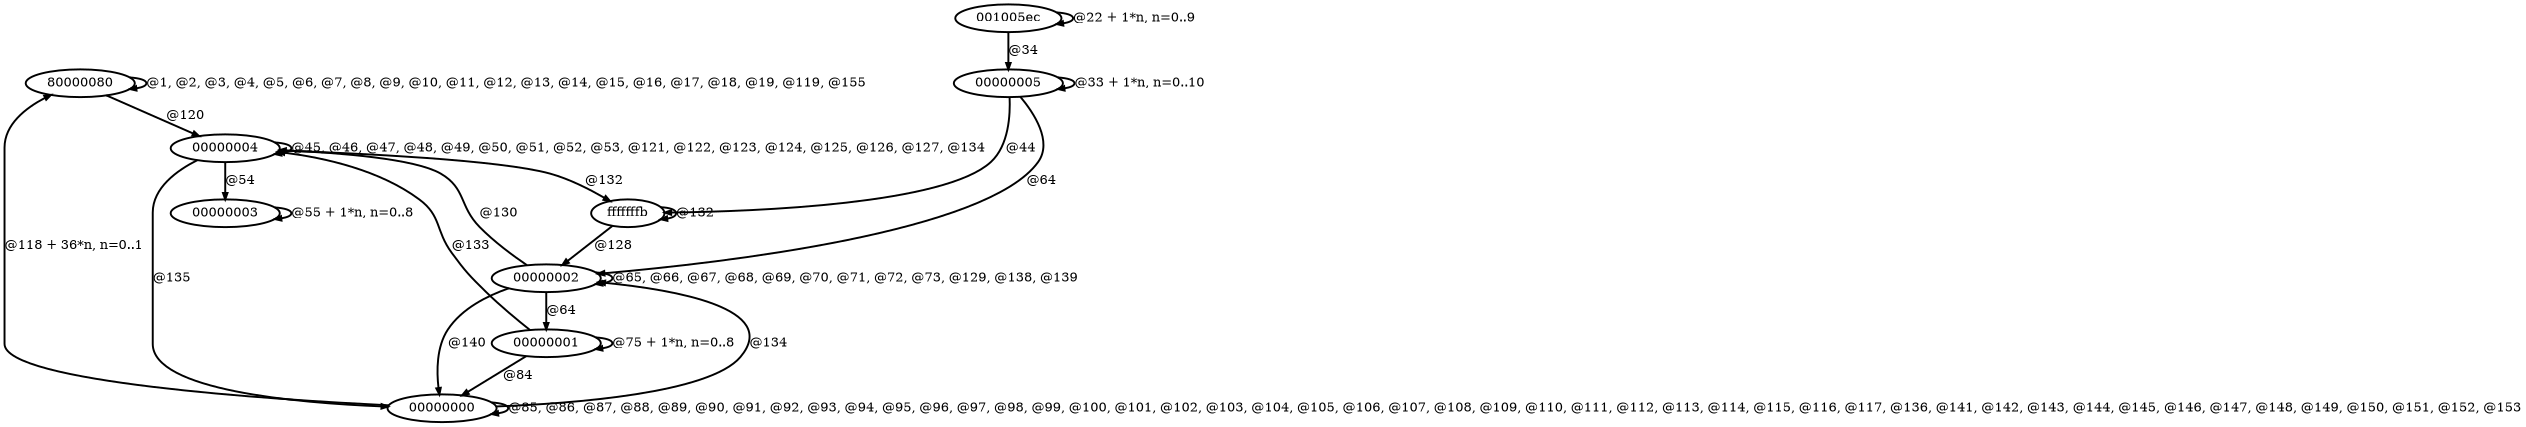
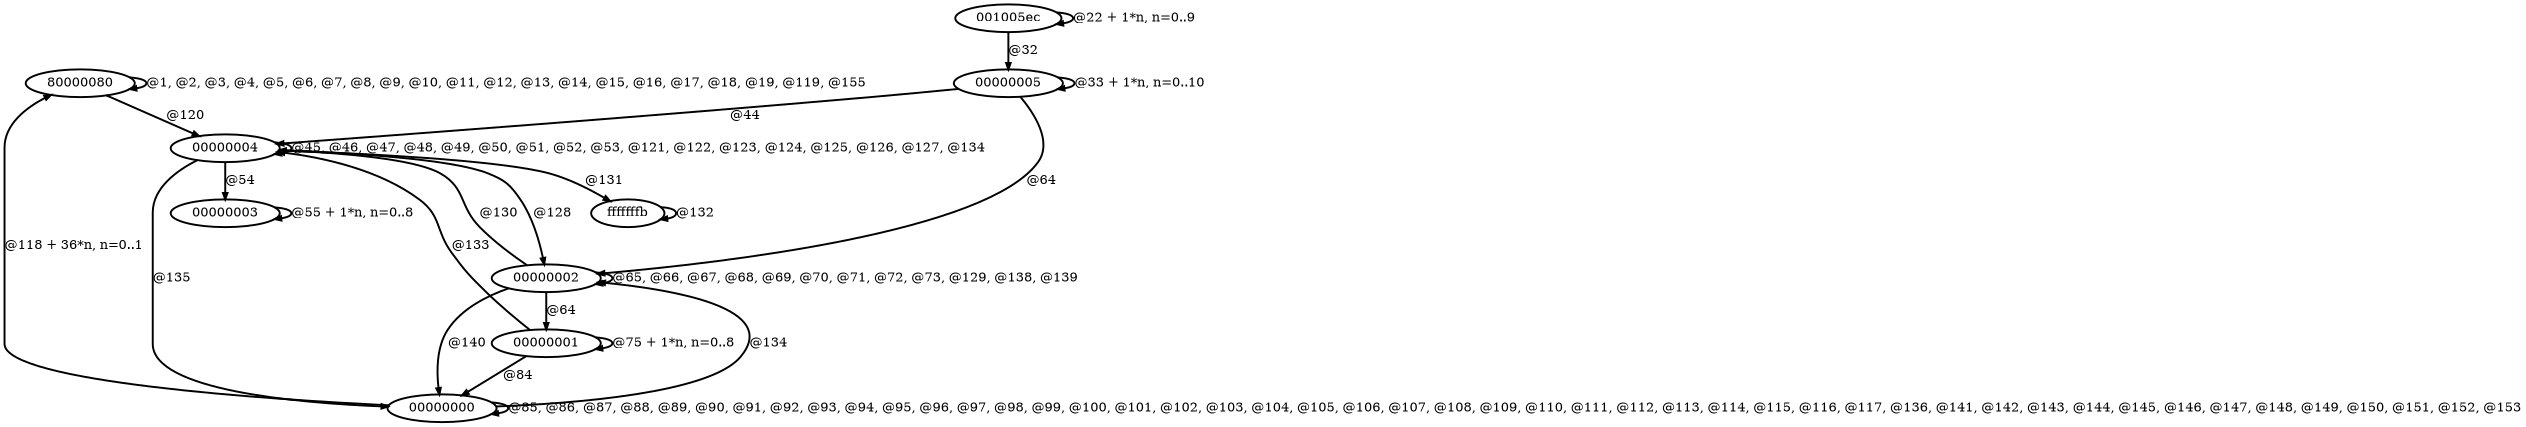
(1023, 51) -> (1023, 51)
(604, 181) -> (604, 181)
(869, 199) -> (621, 118)
(590, 243) -> (452, 165)
